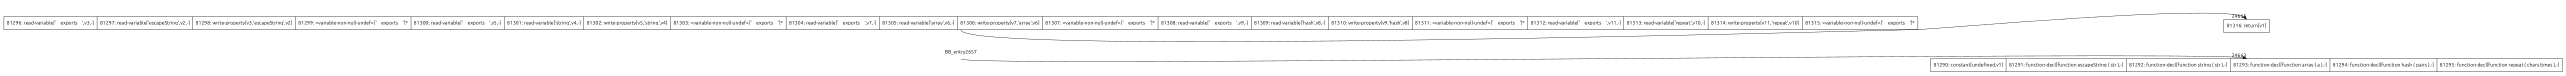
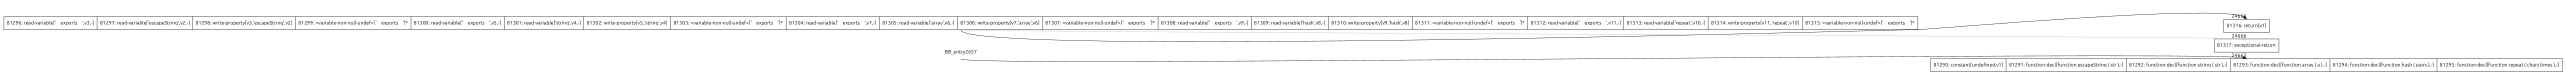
none -> (2247, 46)
